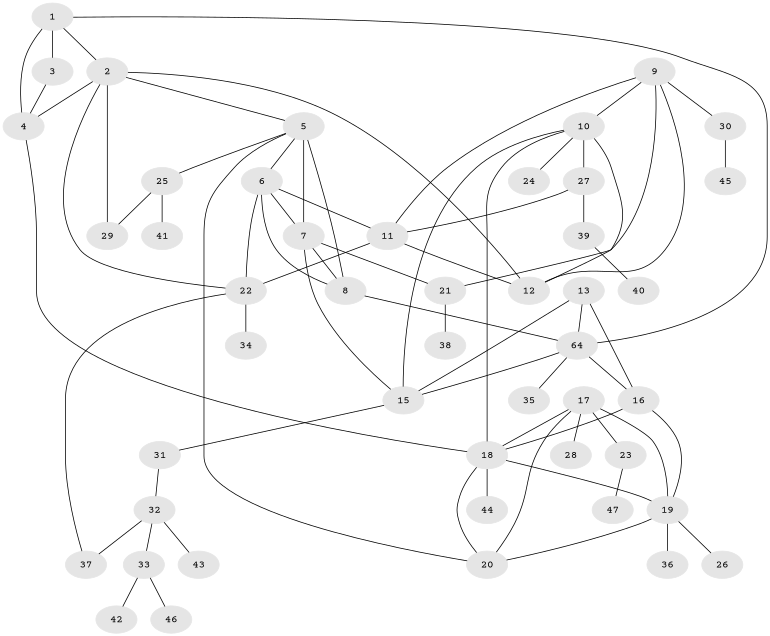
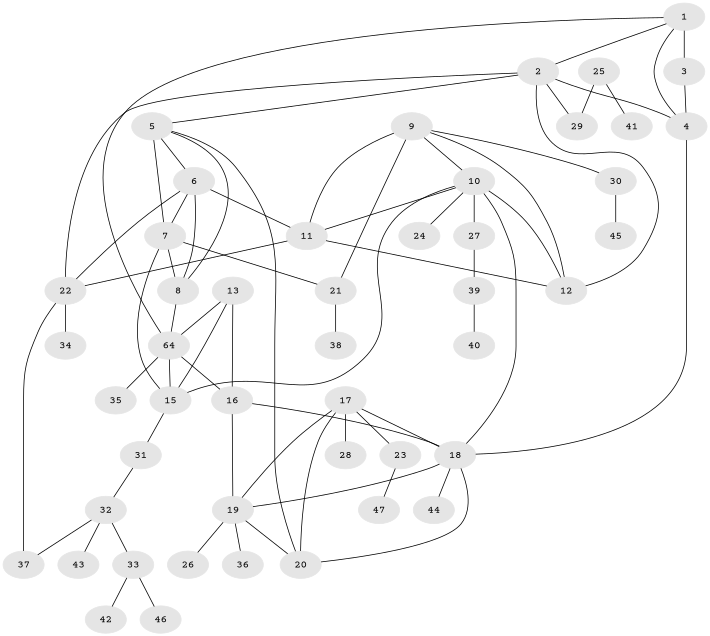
(232, 153) -> none
(493, 214) -> (390, 209)
